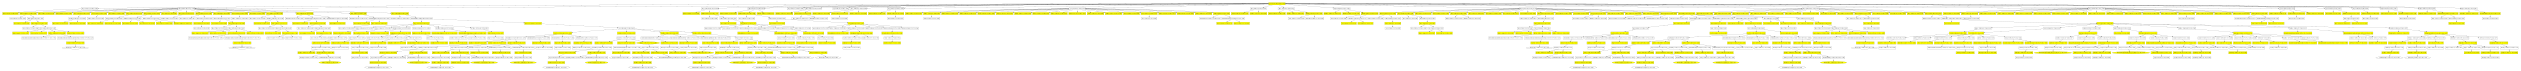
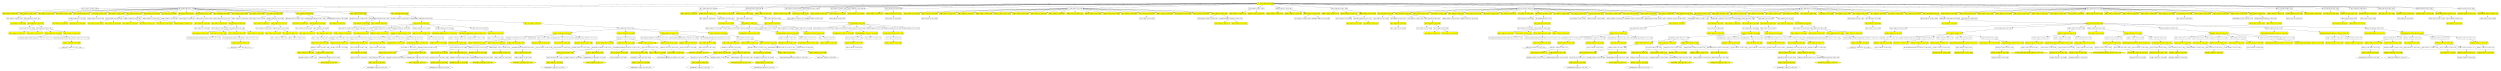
(1771, 23) -> none
(1907, 43) -> none
